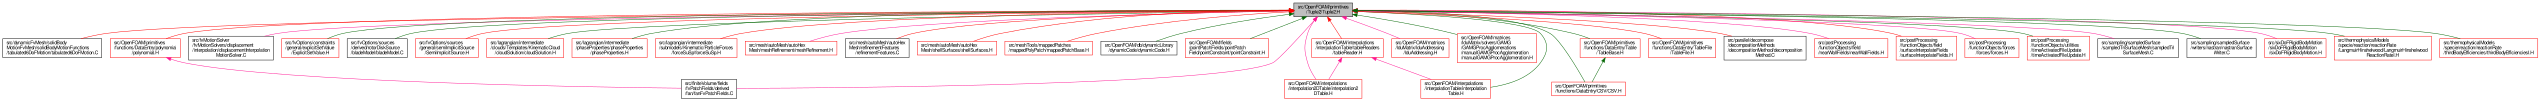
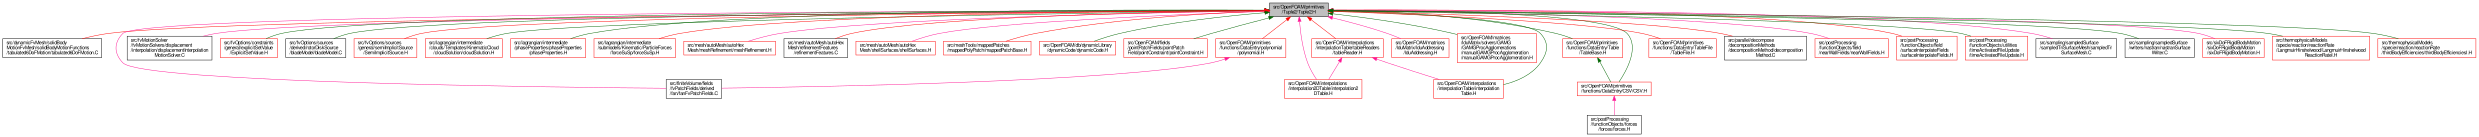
(1667, 17) -> (1614, 108)
(1099, 19) -> (1088, 20)
(1139, 48) -> (1078, 48)
(1992, 48) -> (1614, 125)
